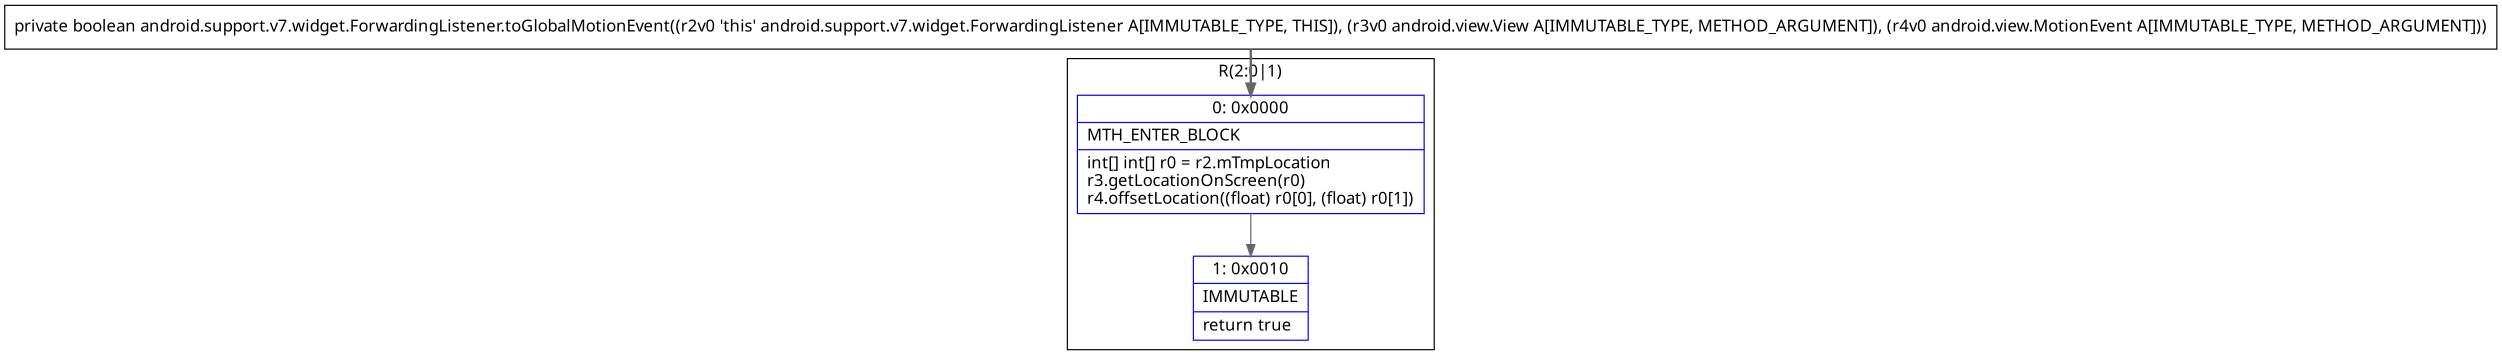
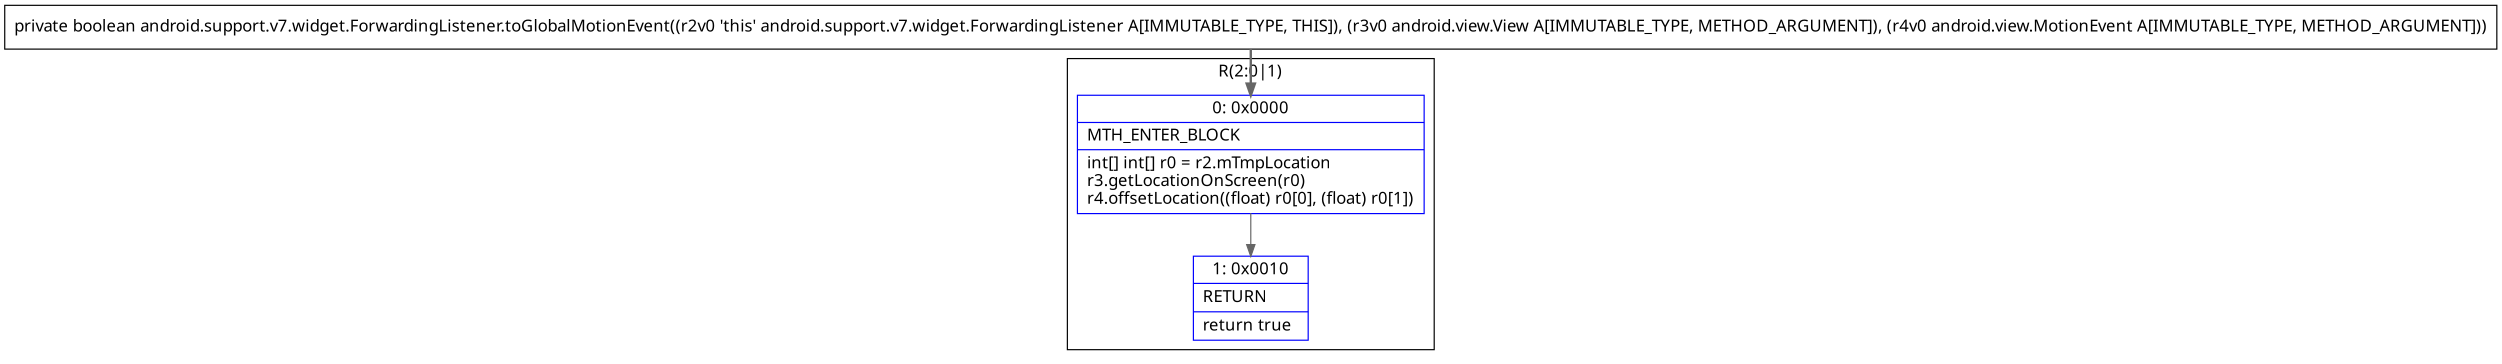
(1251, 297) -> (1235, 297)
